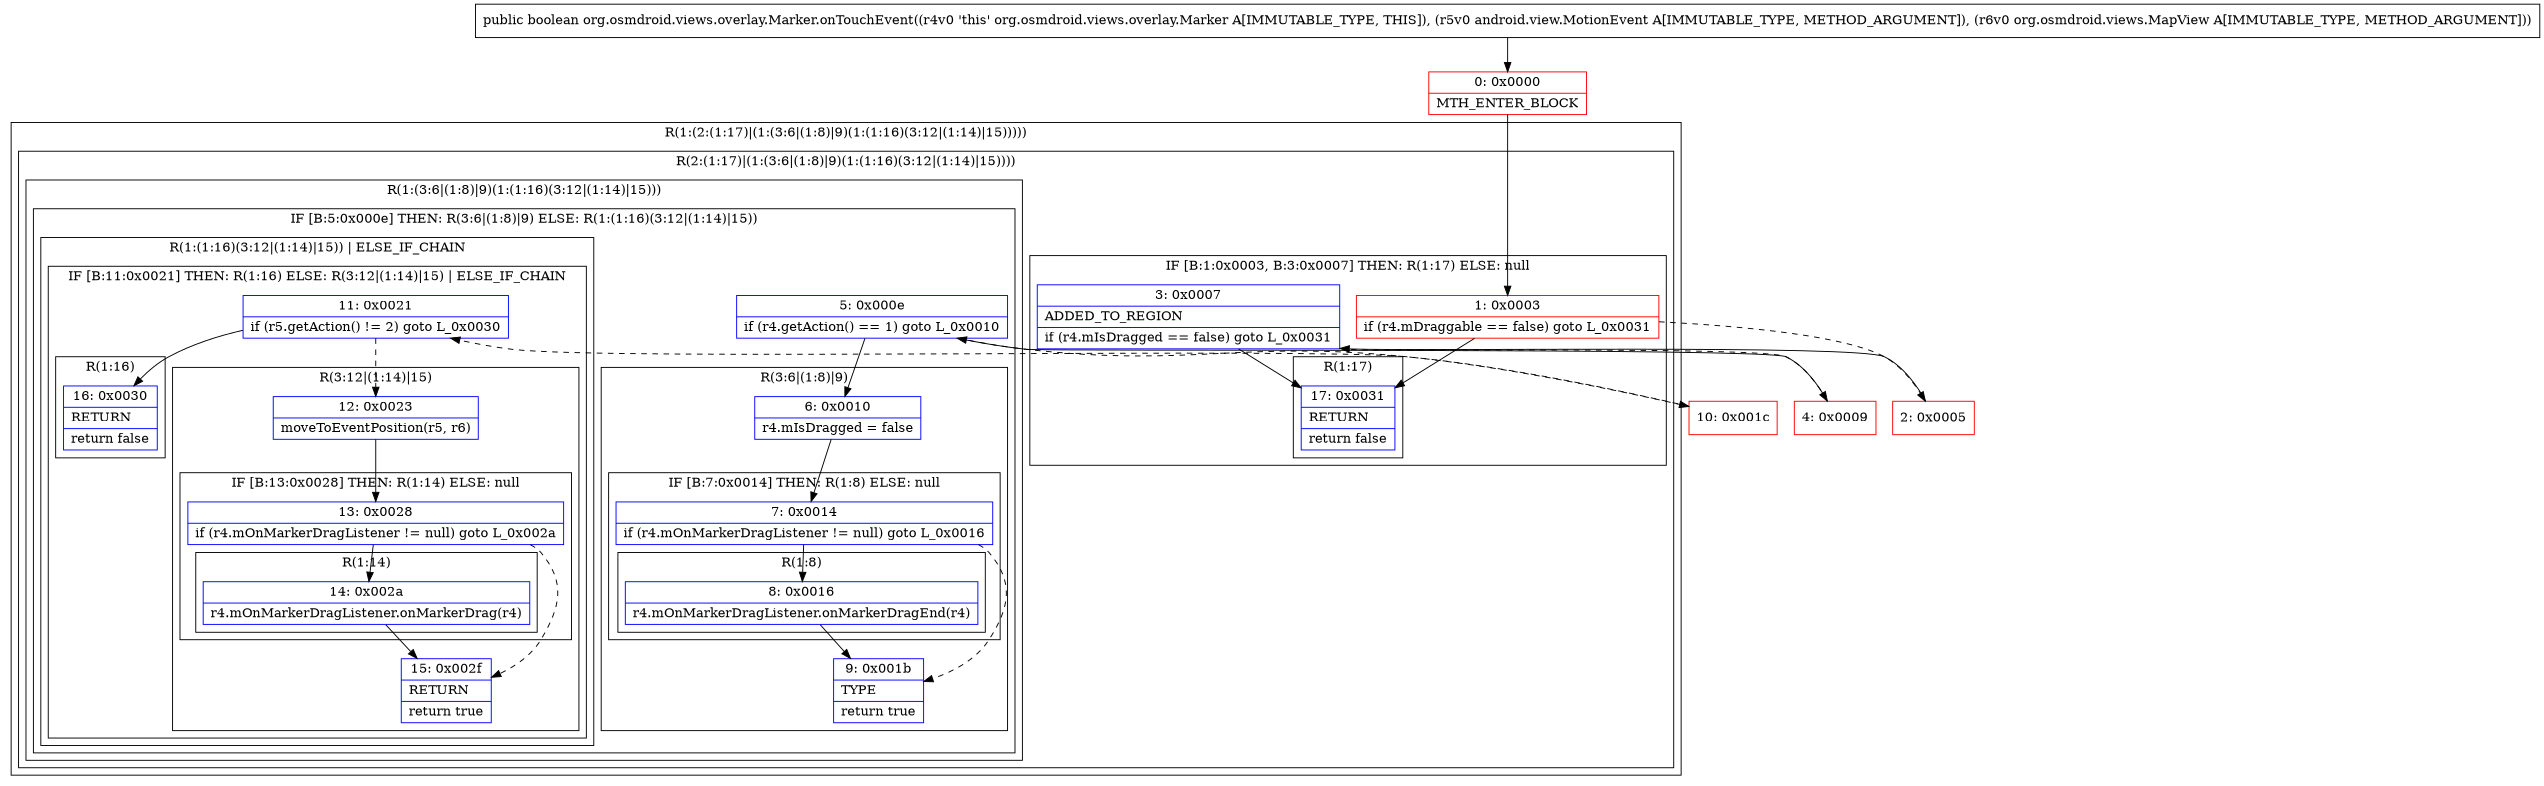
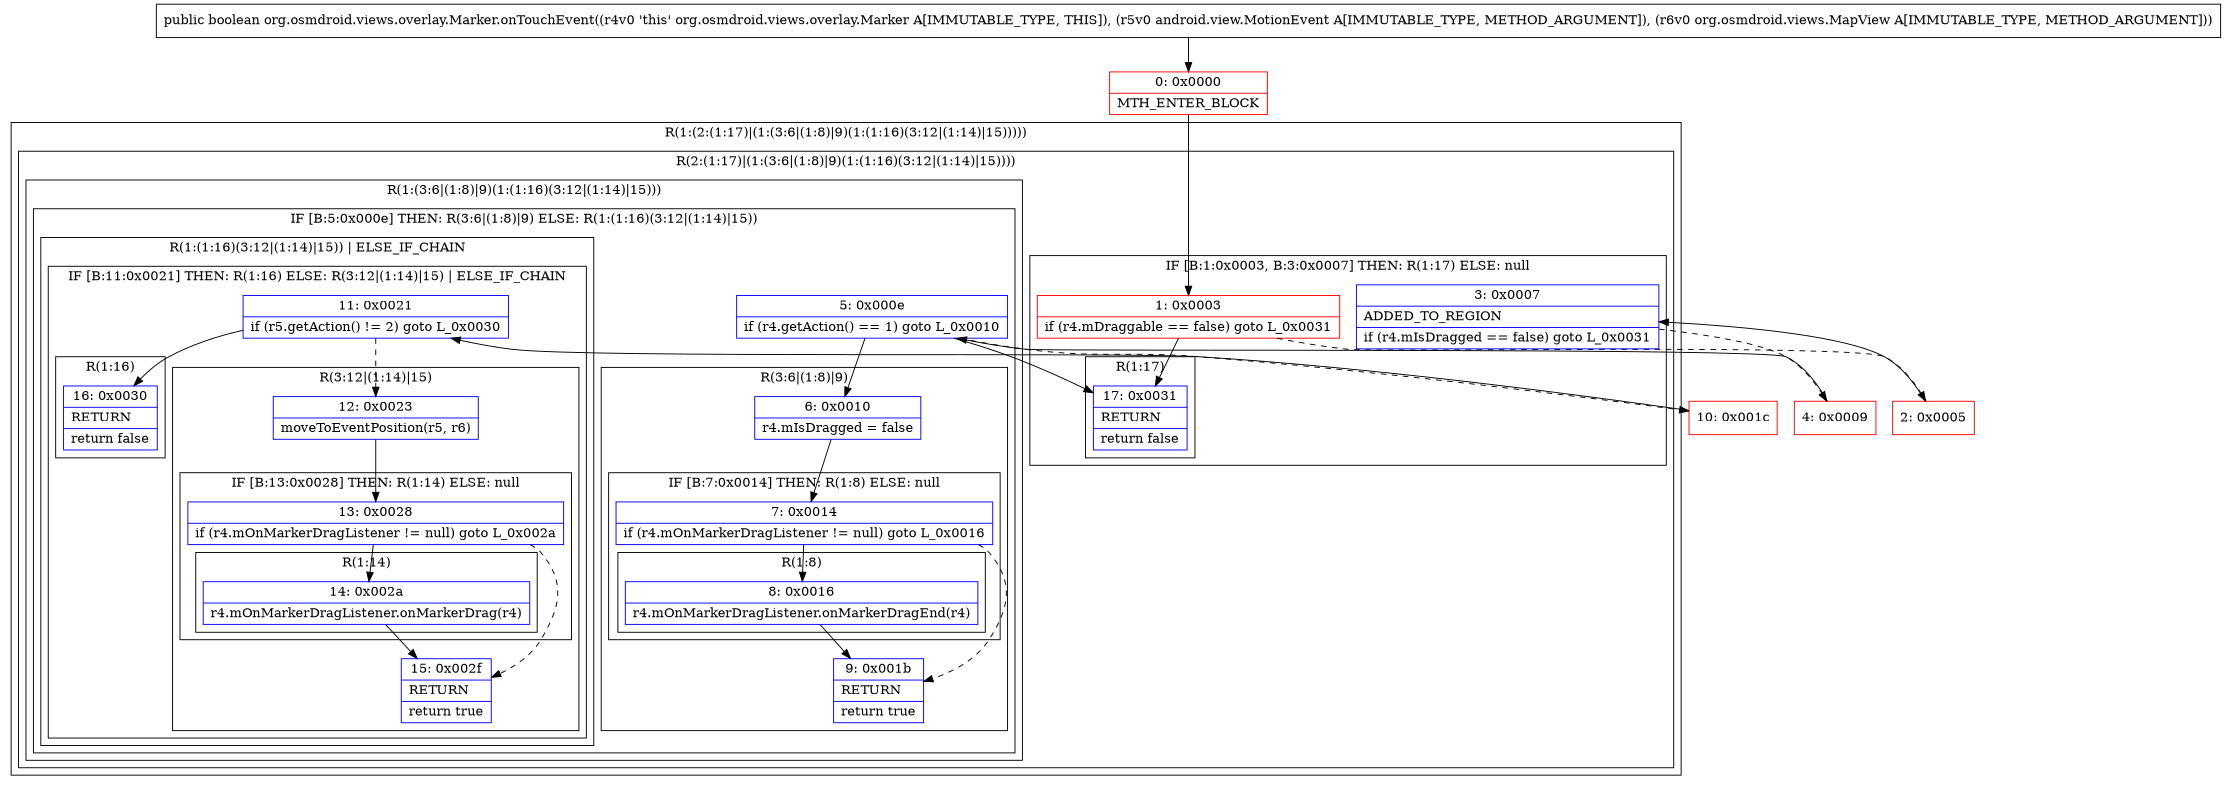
(984, 354) -> (983, 355)
(1266, 366) -> (1037, 367)
(859, 690) -> (871, 690)
